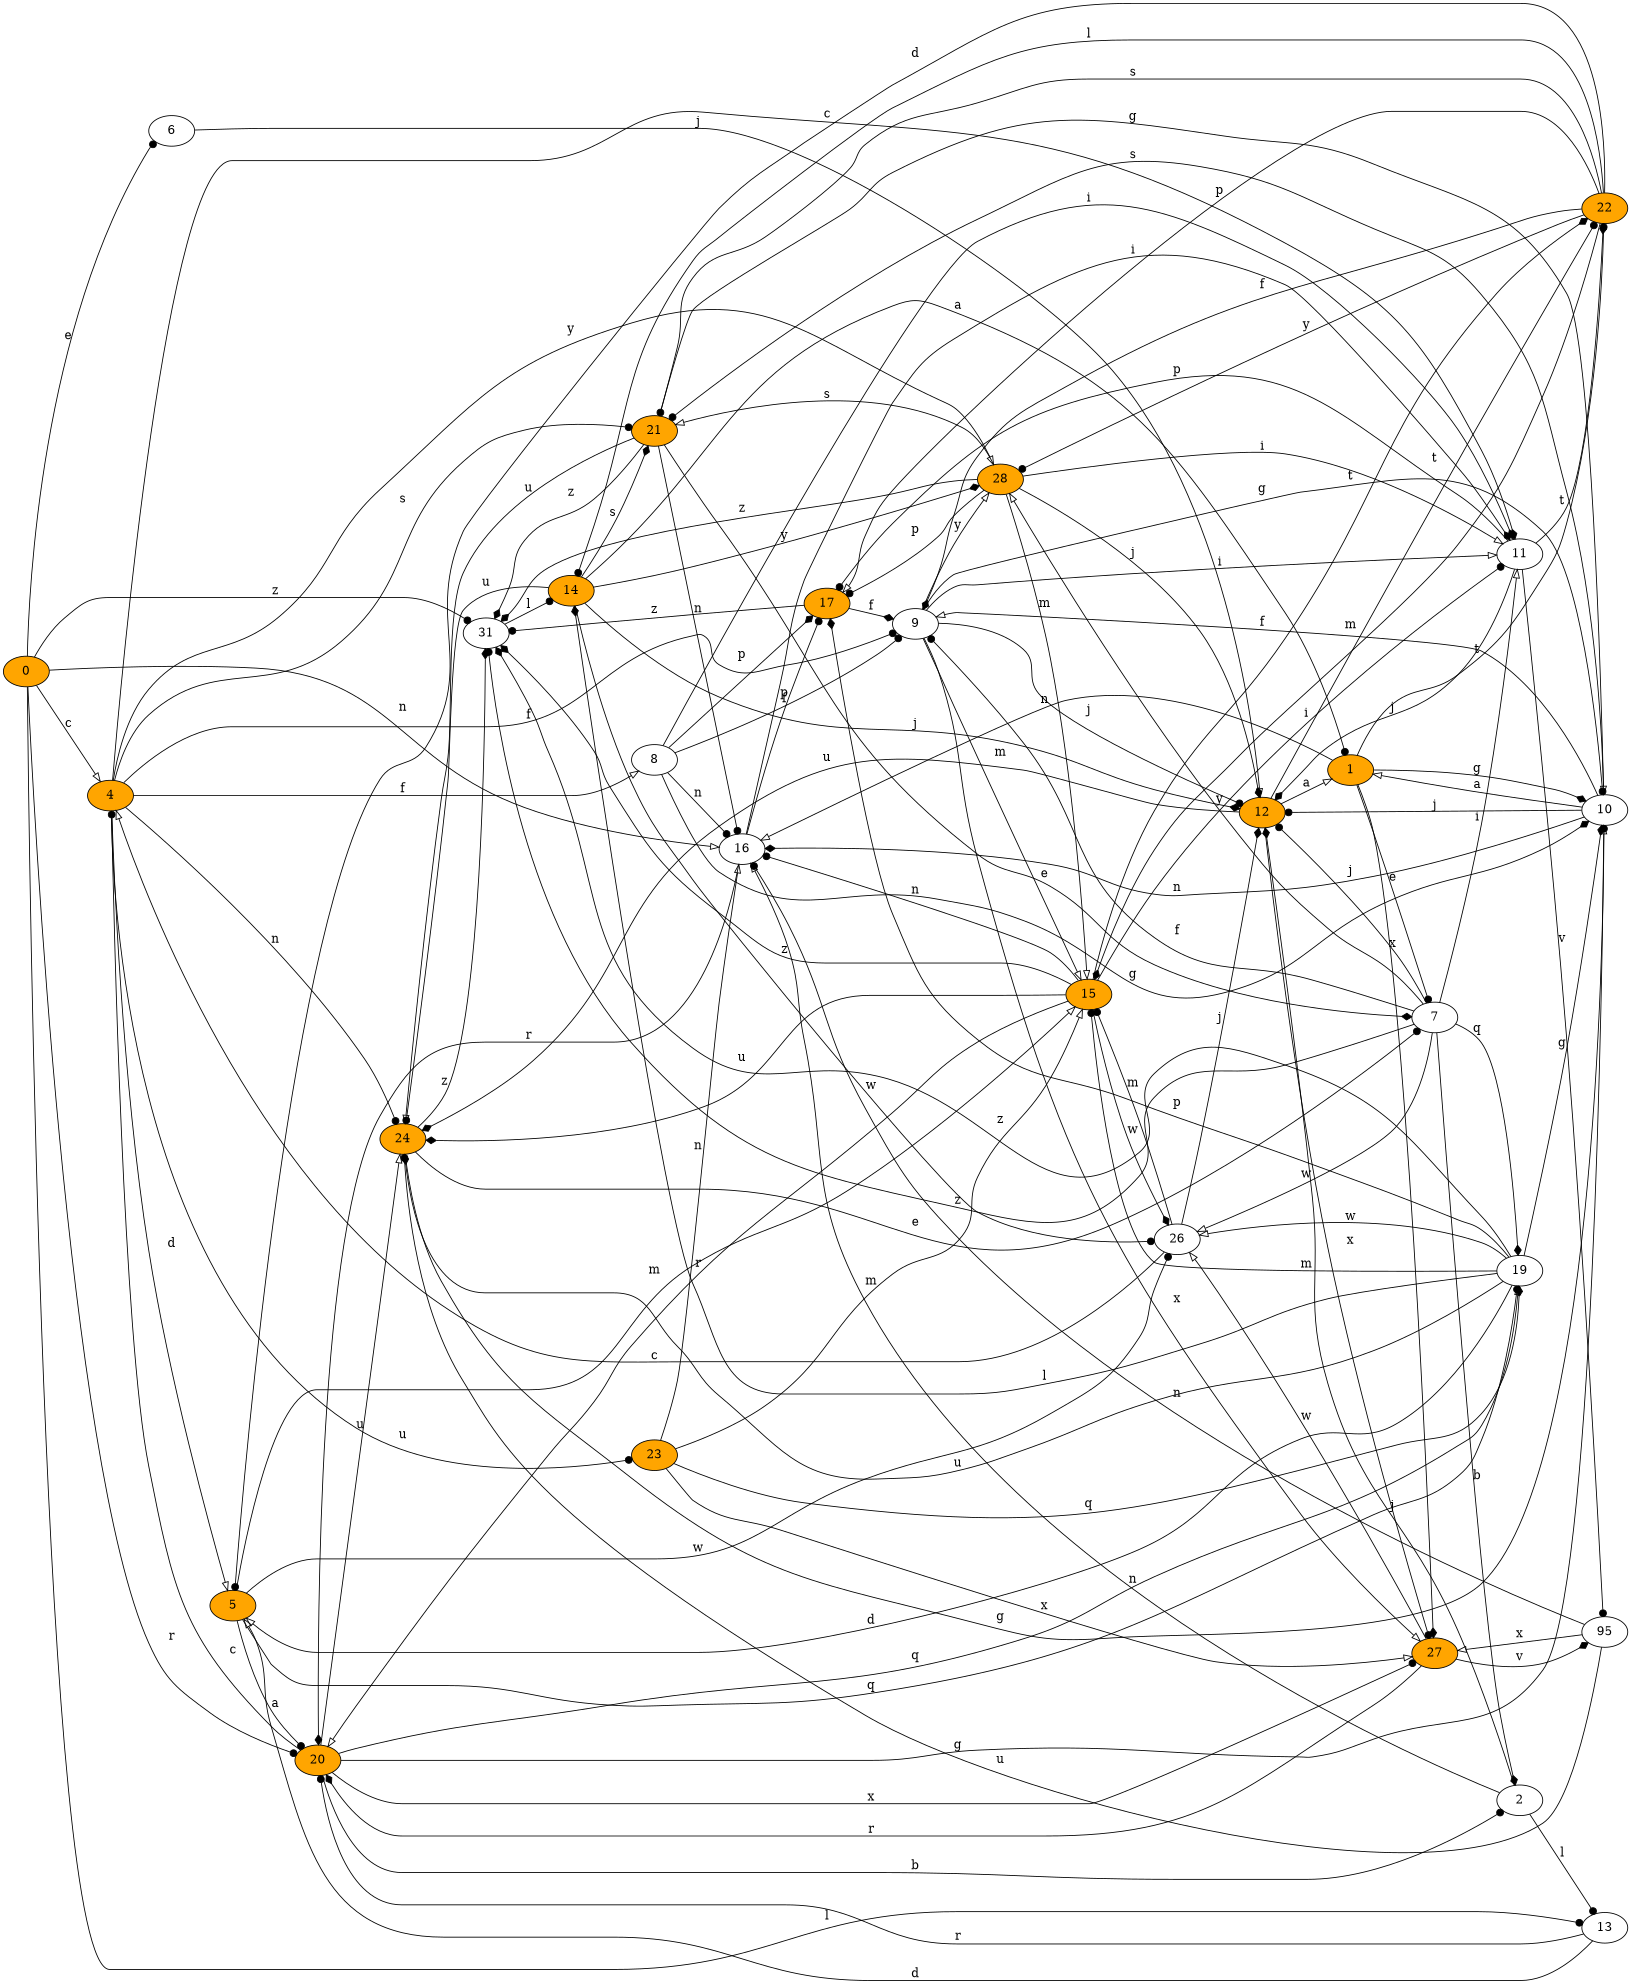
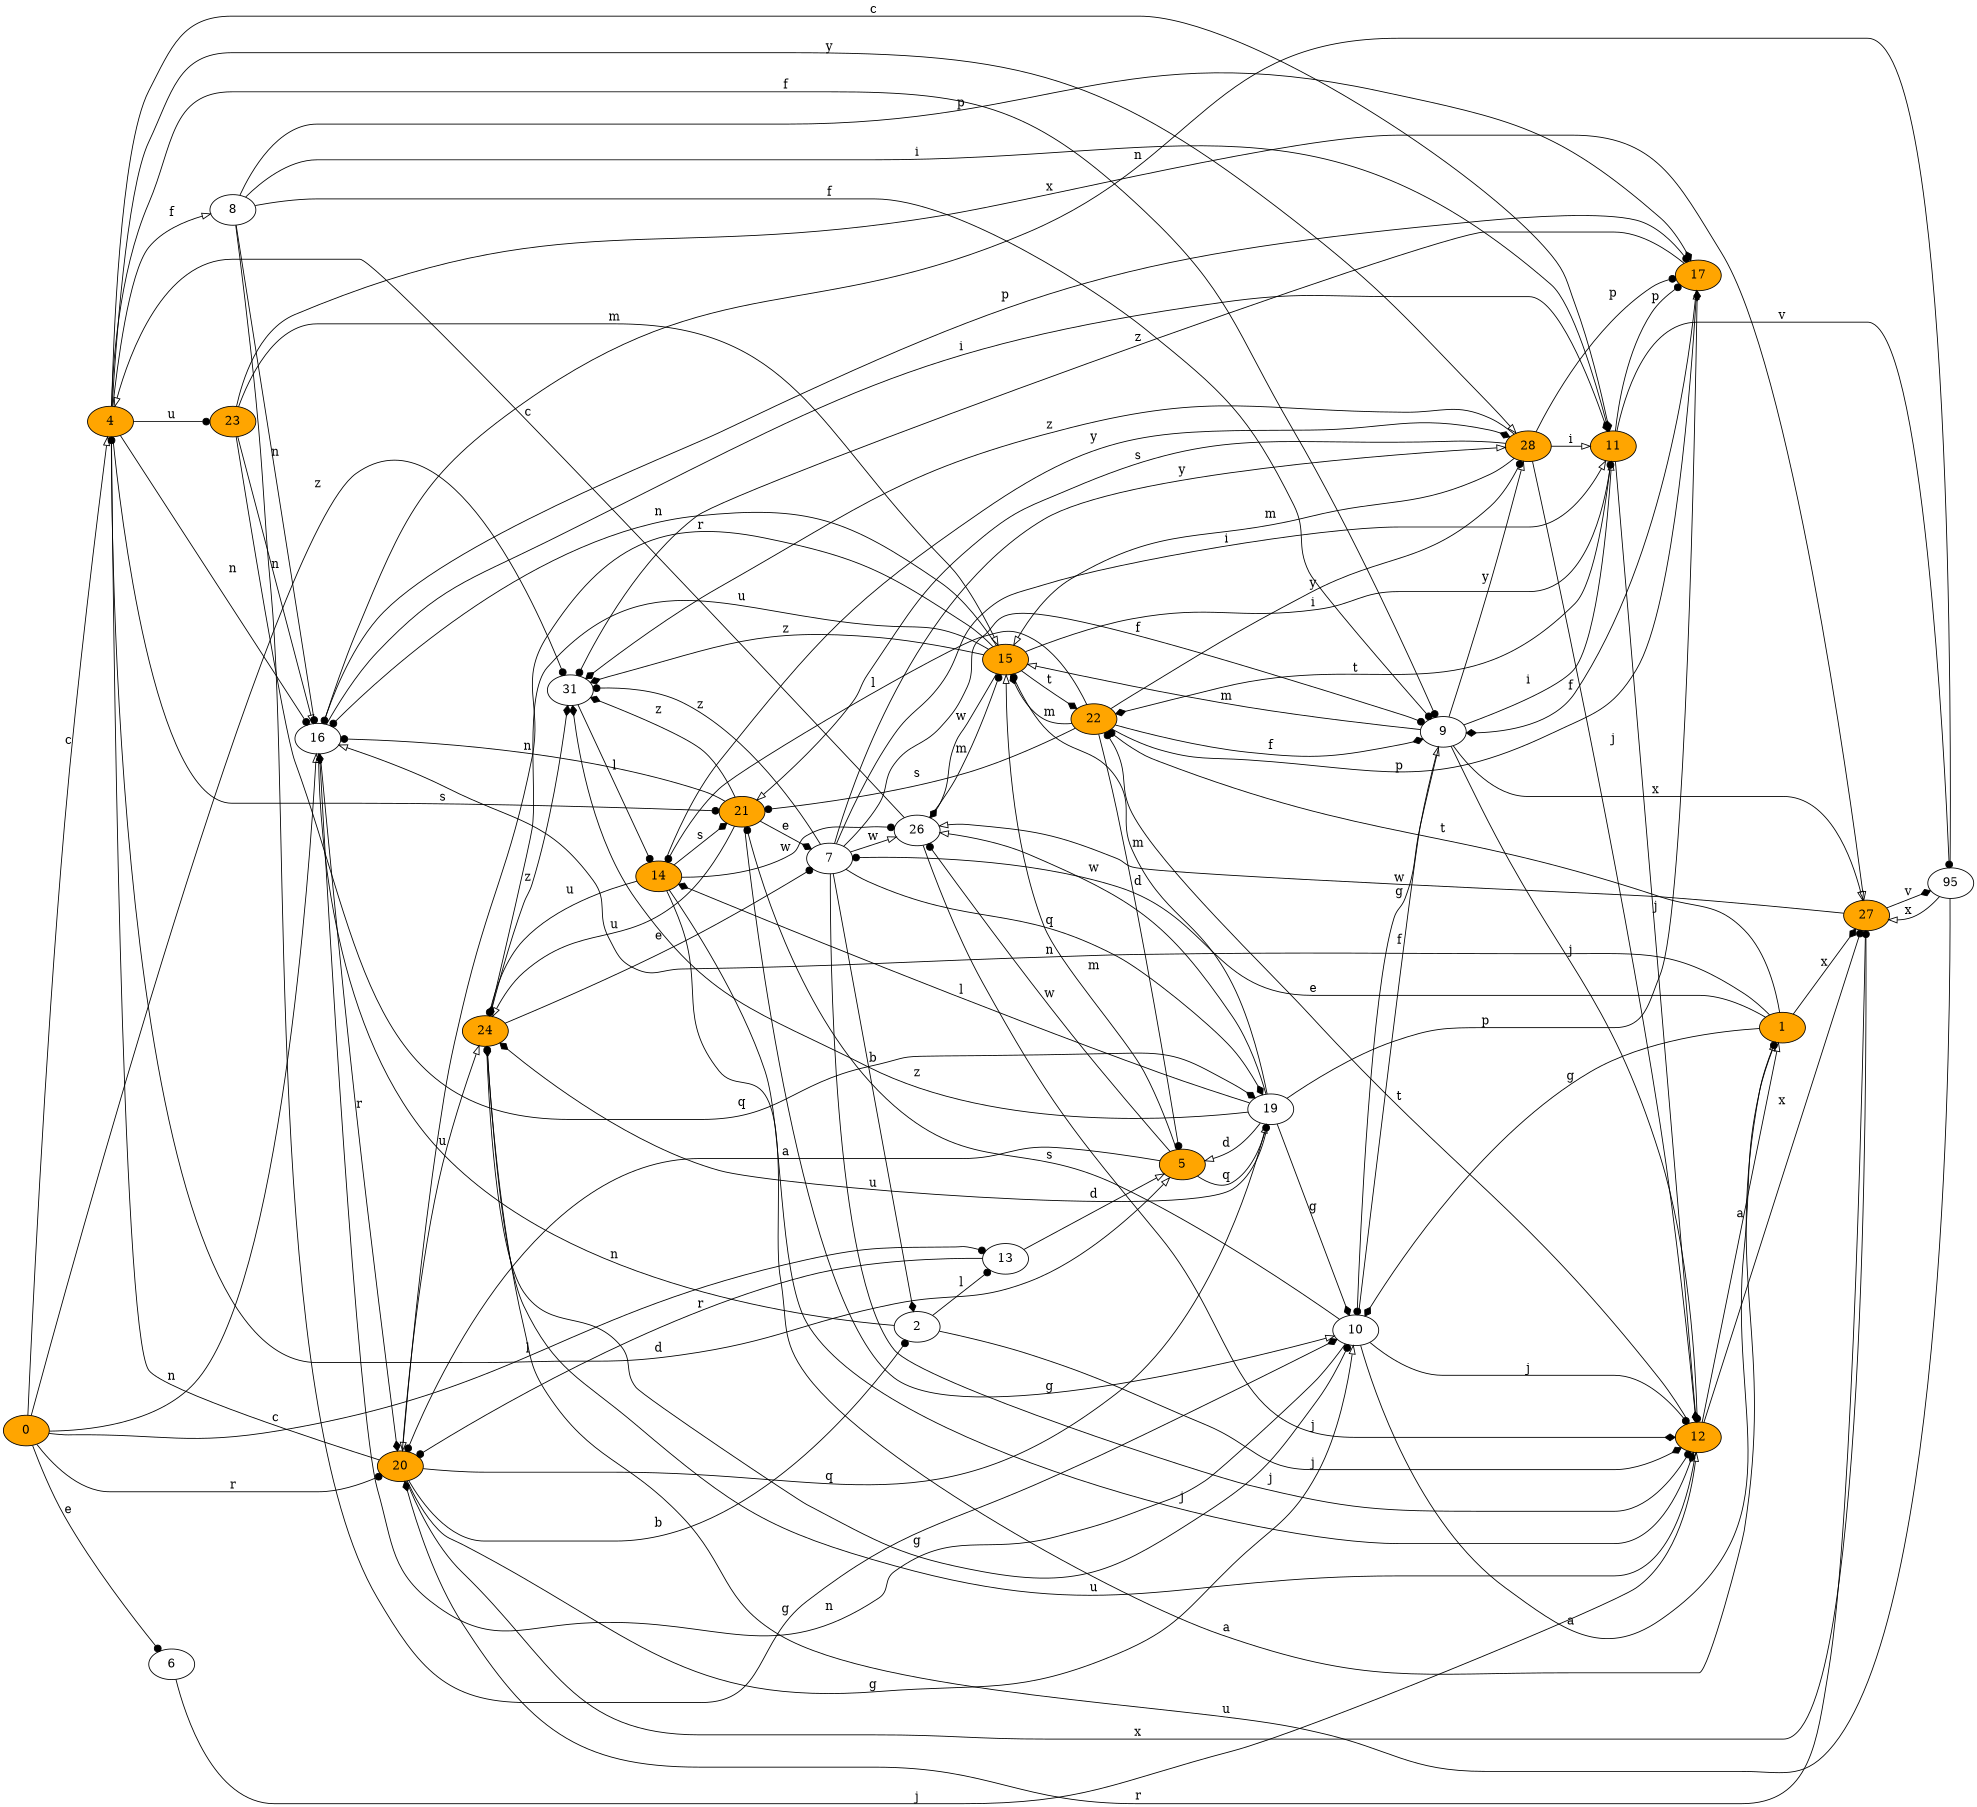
(1520, 554) -> (1613, 446)
(275, 950) -> (212, 577)
